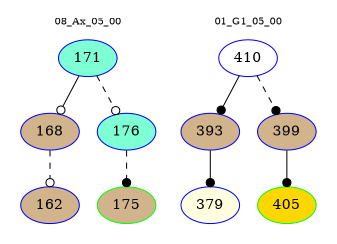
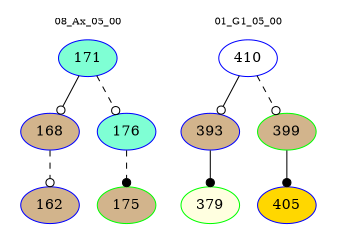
(231, 91) -> (231, 91)
(265, 91) -> (265, 91)
(287, 132) -> (287, 132)
(210, 205) -> (210, 205)
(287, 205) -> (287, 205)
